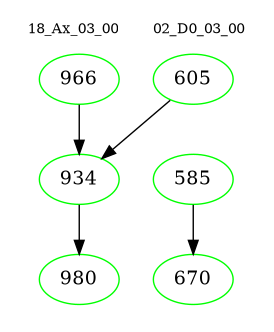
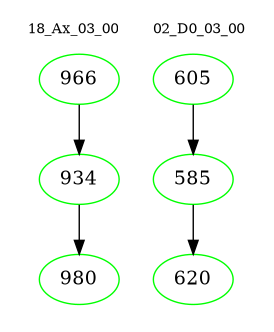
(152, 116) -> (193, 122)
(193, 279) -> (193, 279)
